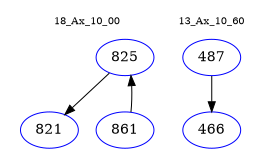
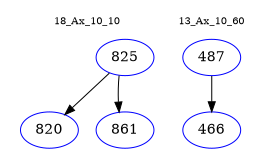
(87, 22) -> (87, 22)
(132, 99) -> (118, 89)
(49, 130) -> (49, 130)
